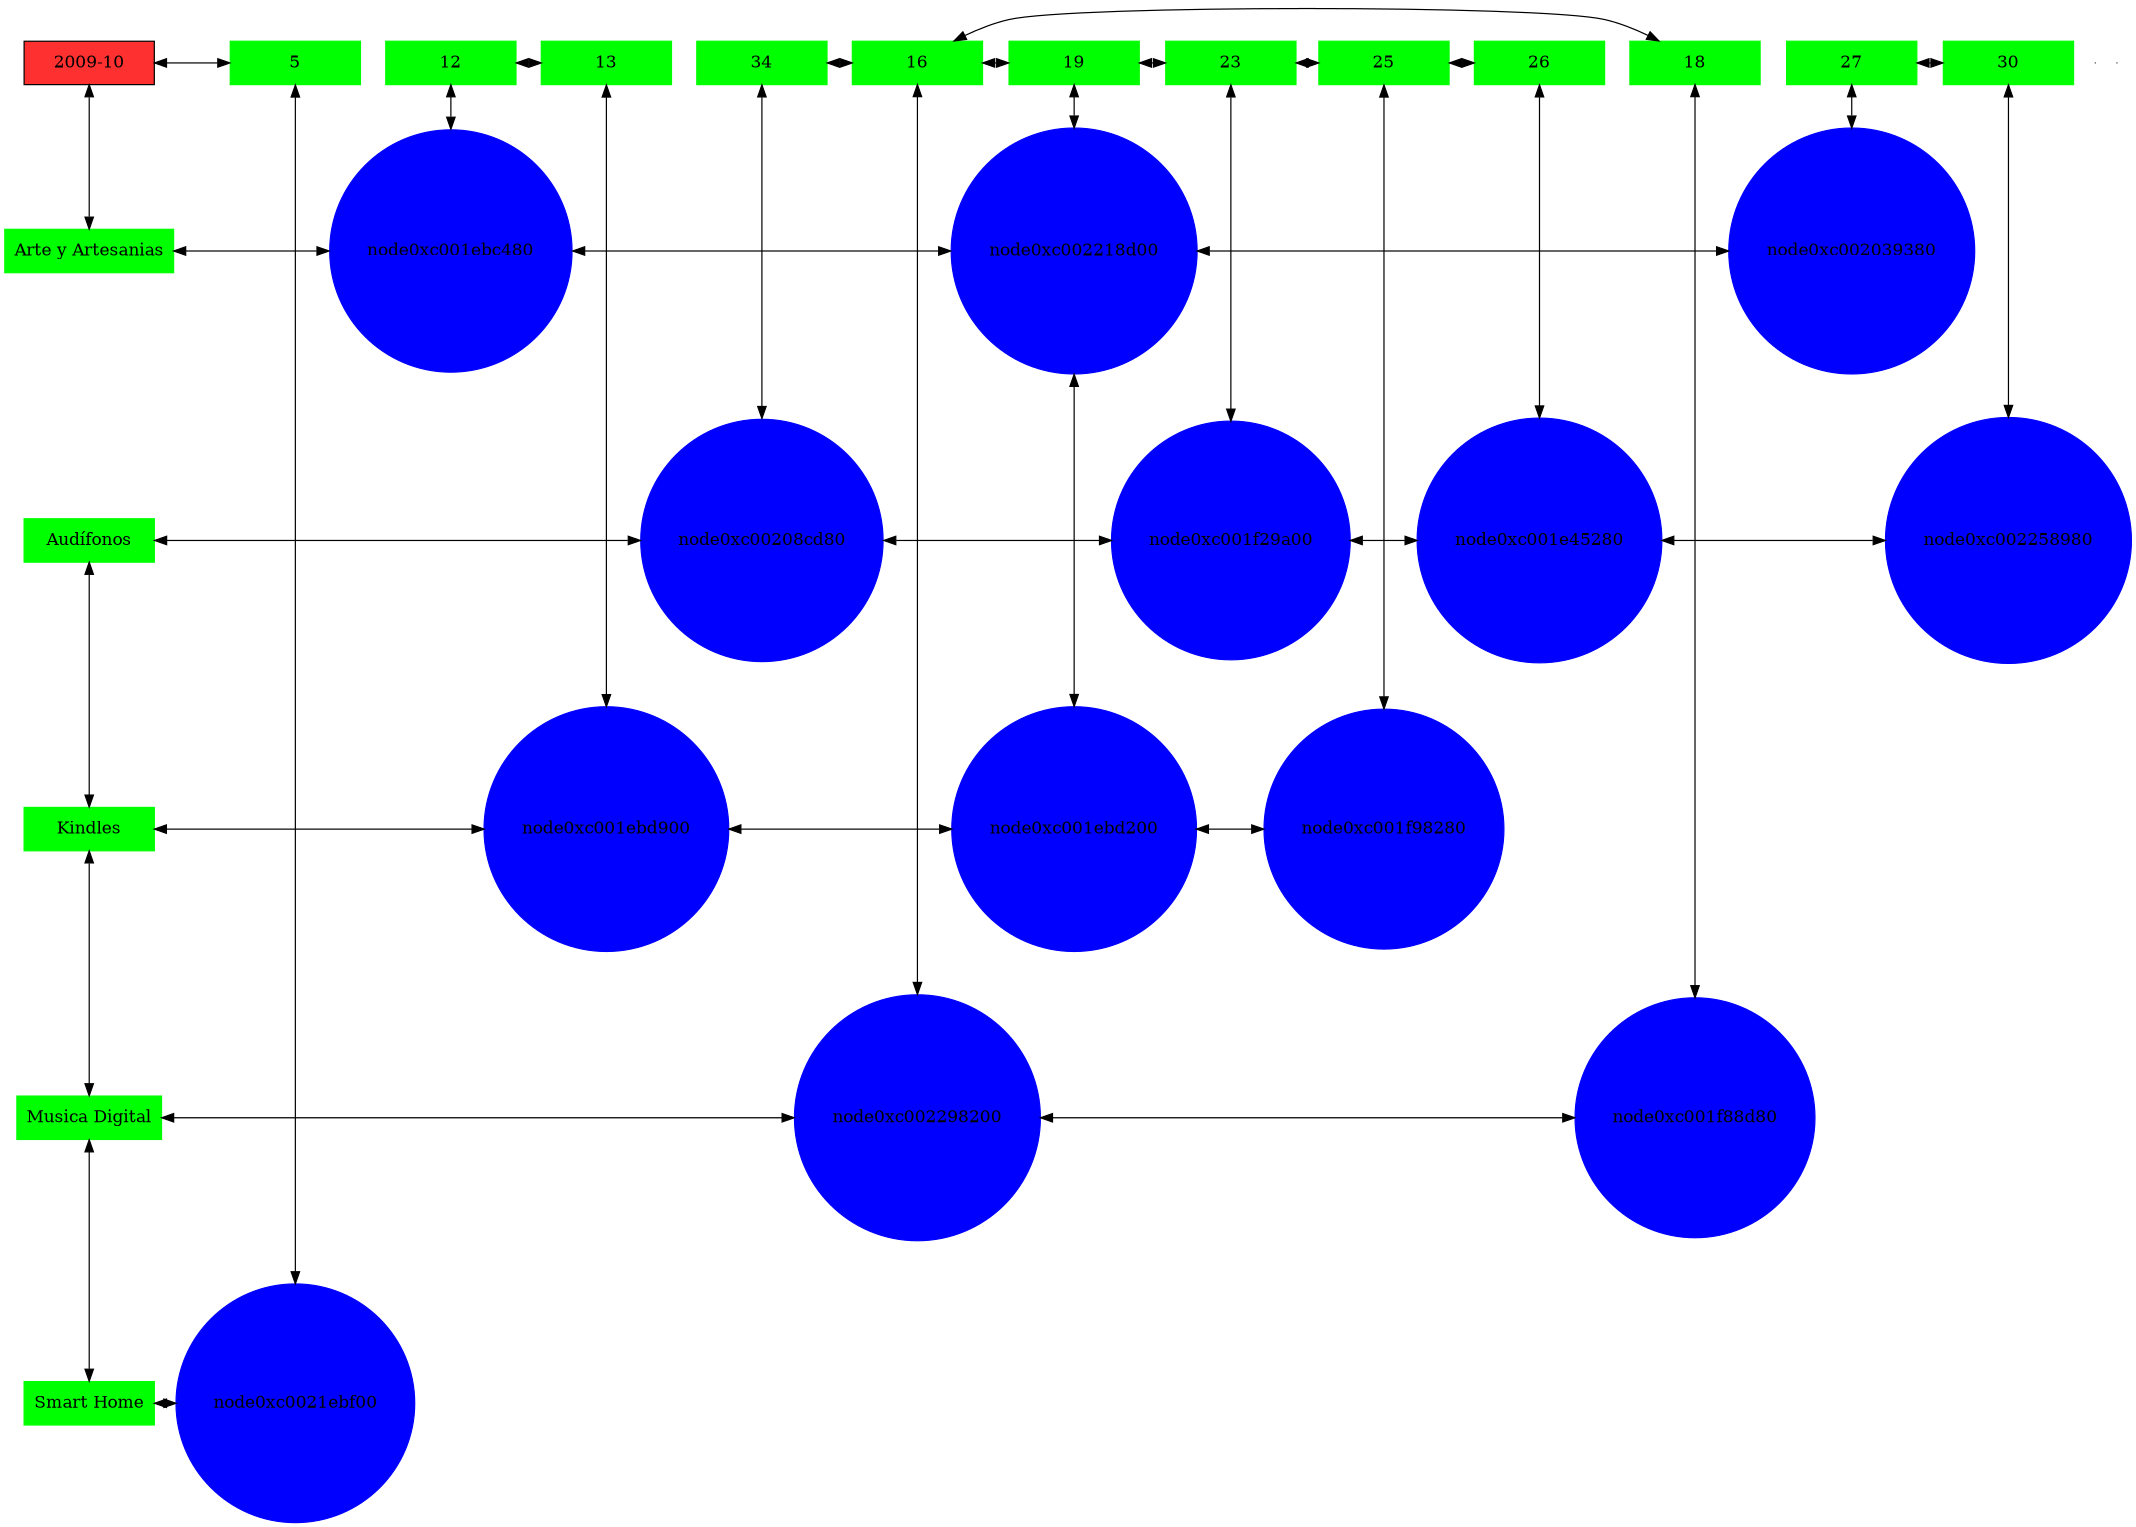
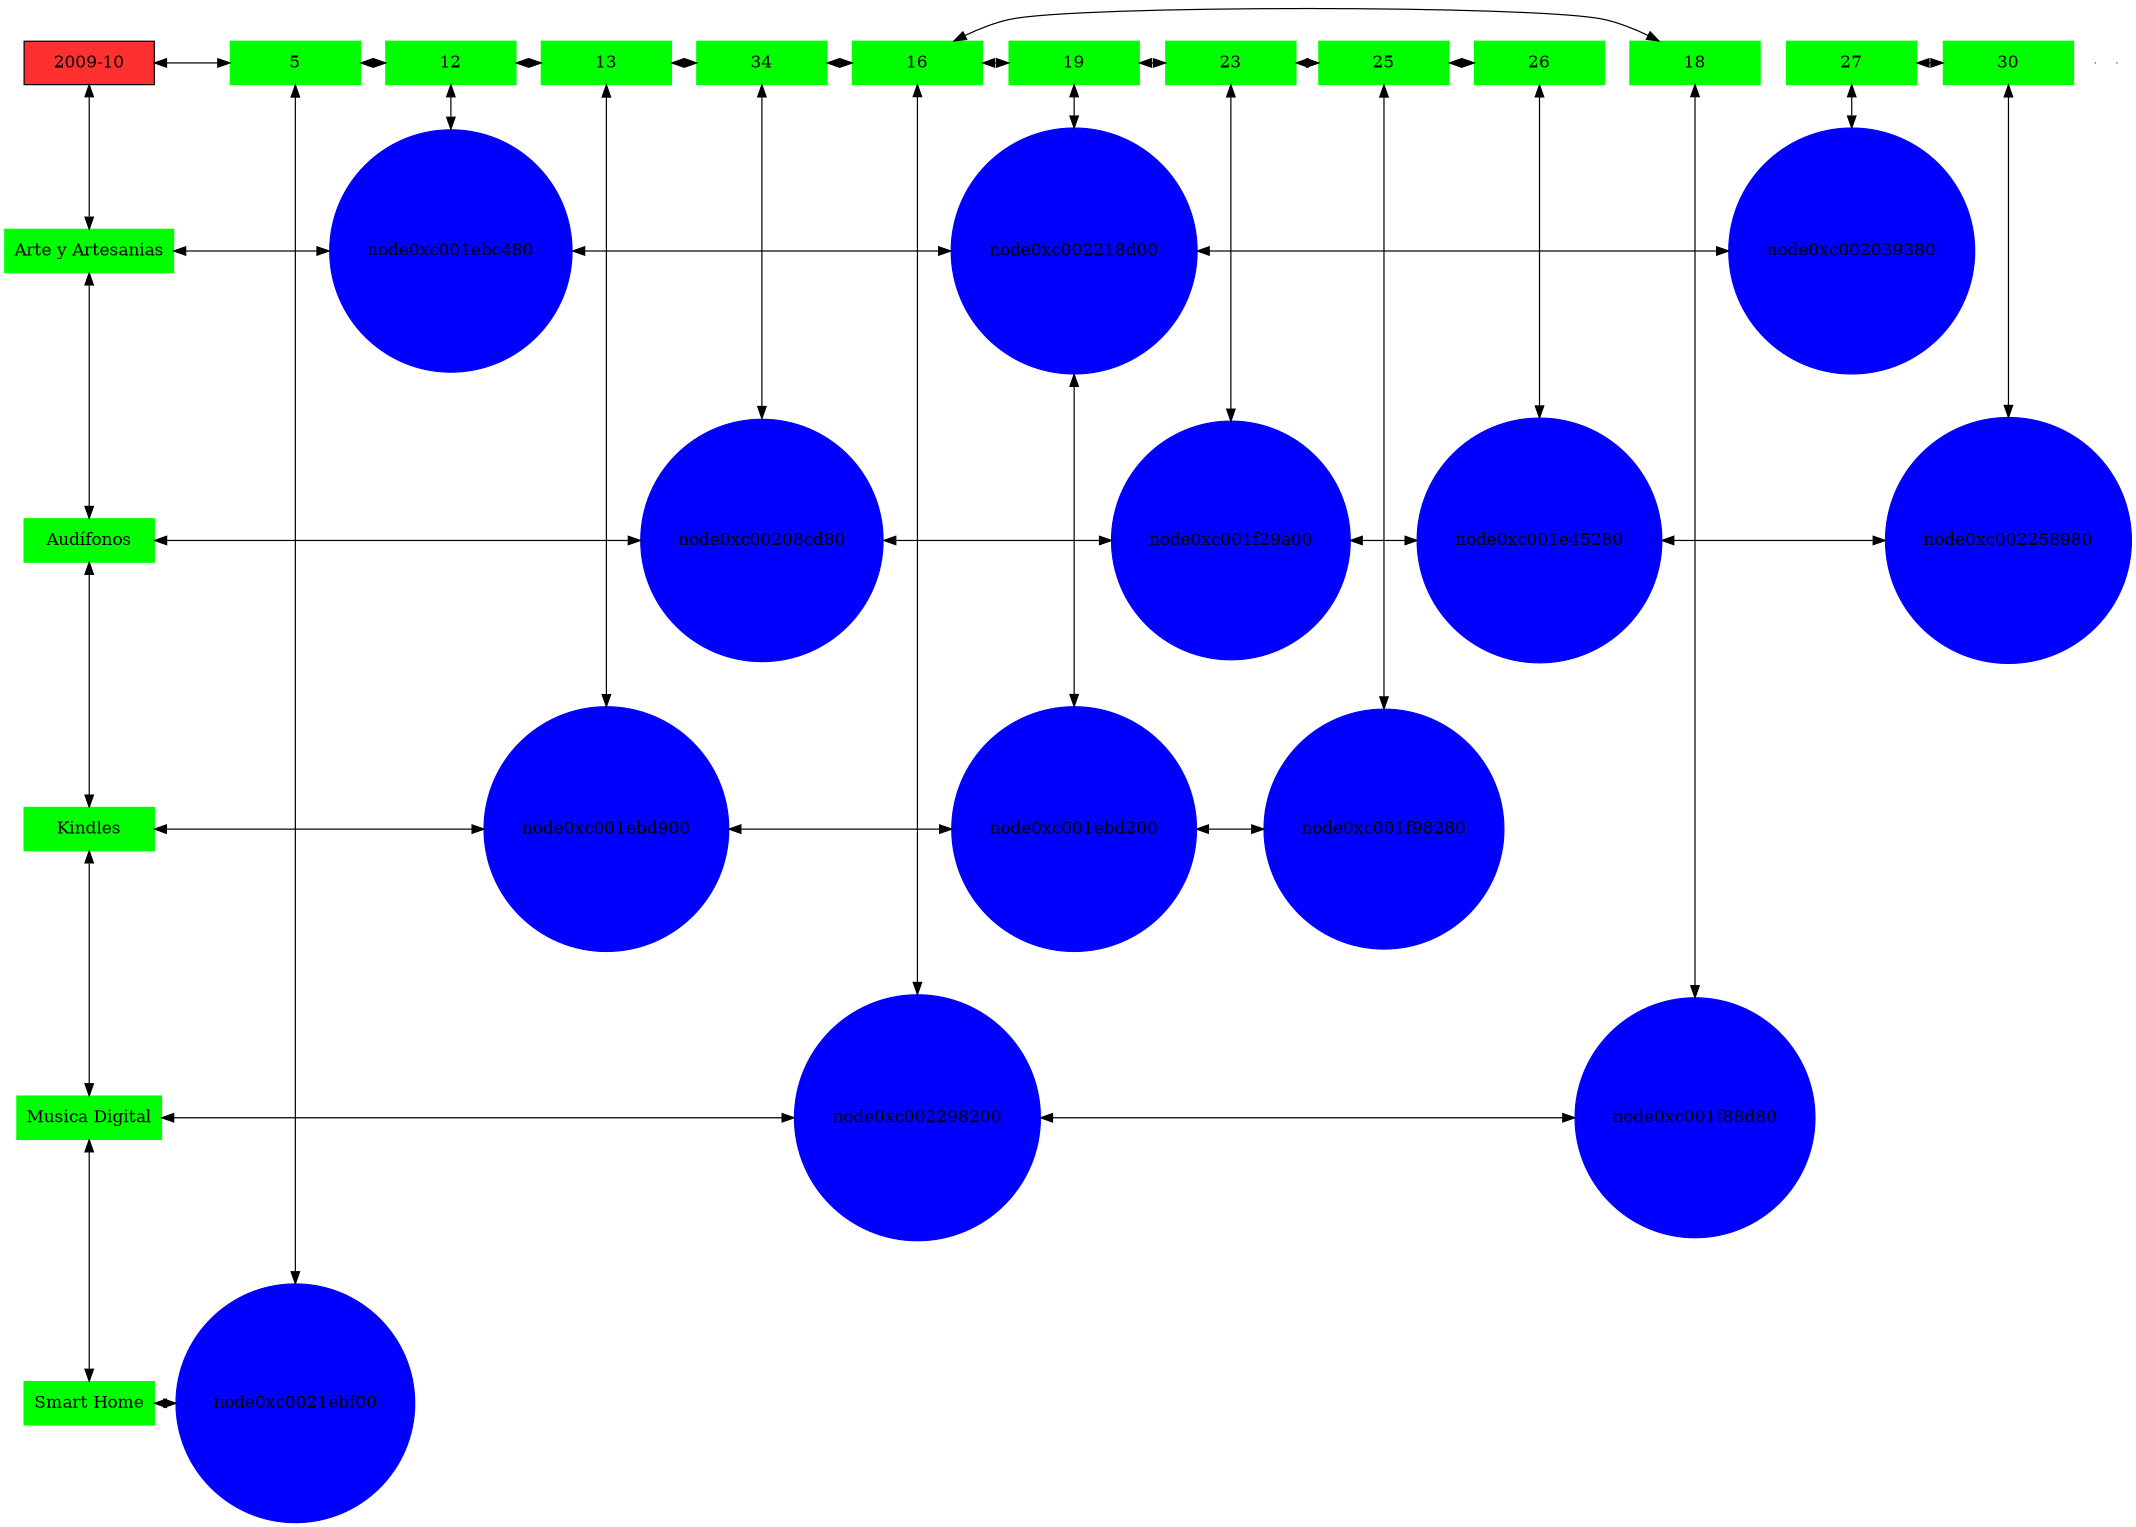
none -> (373, 63)
none -> (684, 63)
none -> (89, 396)
